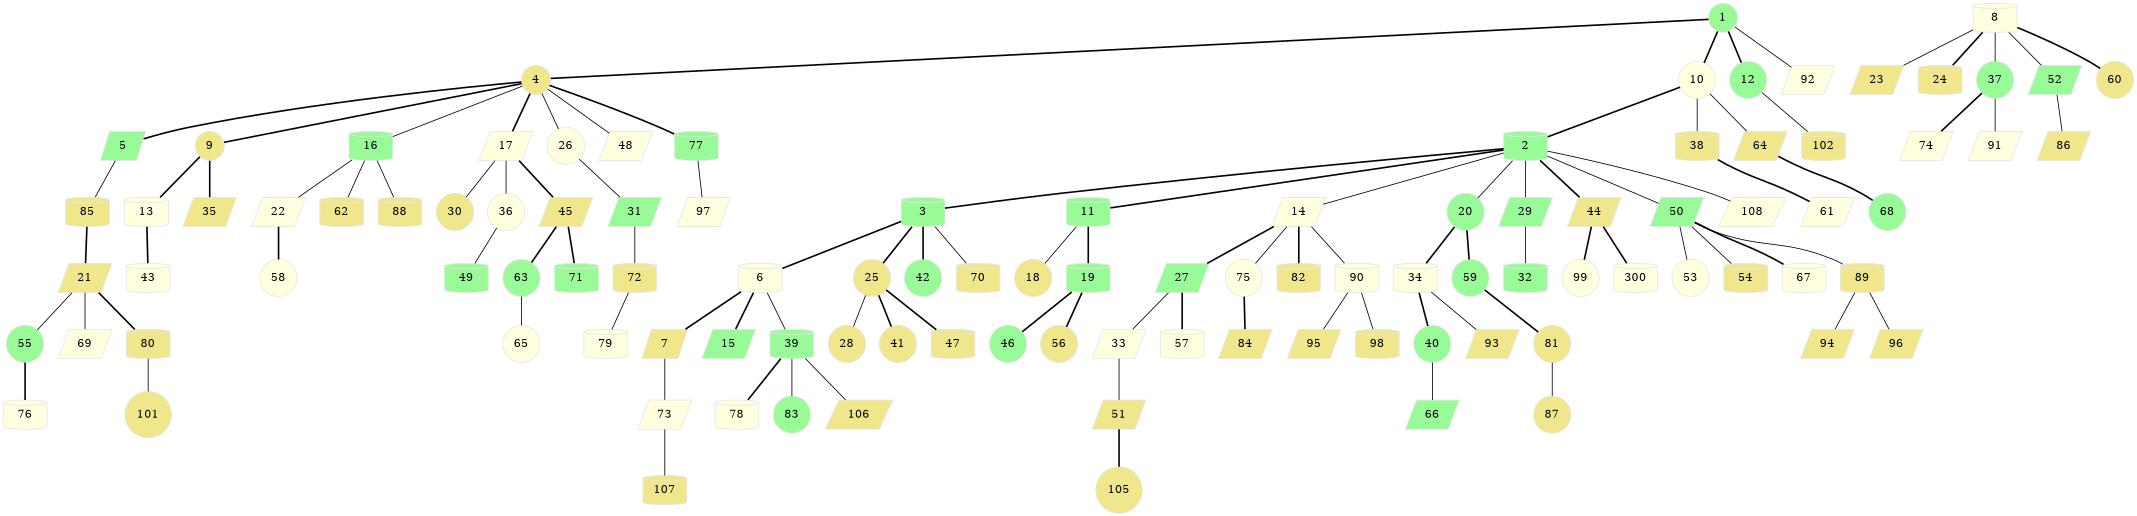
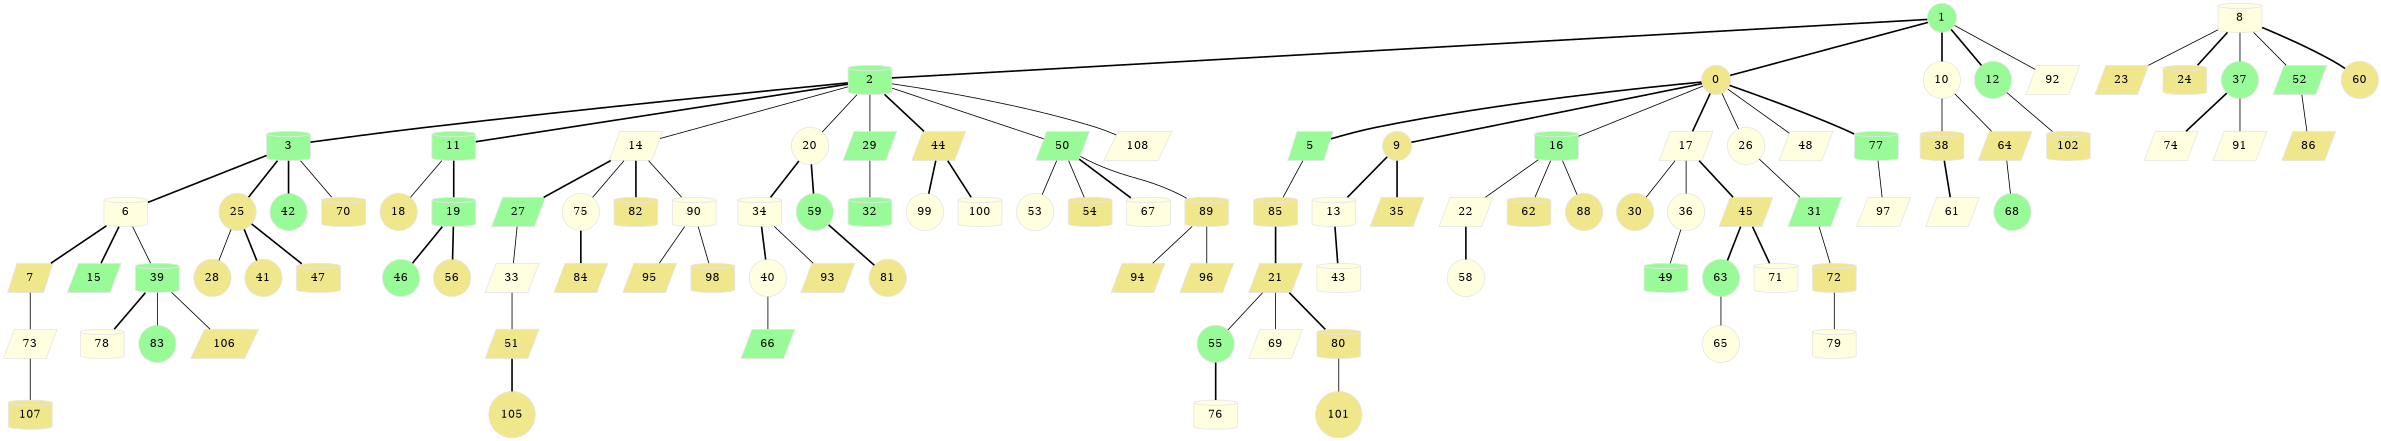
(536, 80) -> (1716, 80)
(1614, 112) -> (1410, 49)
(1826, 177) -> (2009, 177)
(400, 212) -> (1584, 212)
(1466, 212) -> (810, 146)
(577, 278) -> (1776, 278)
(1636, 278) -> (980, 212)
(1182, 344) -> none
(1432, 344) -> (768, 278)
(1552, 415) -> none
